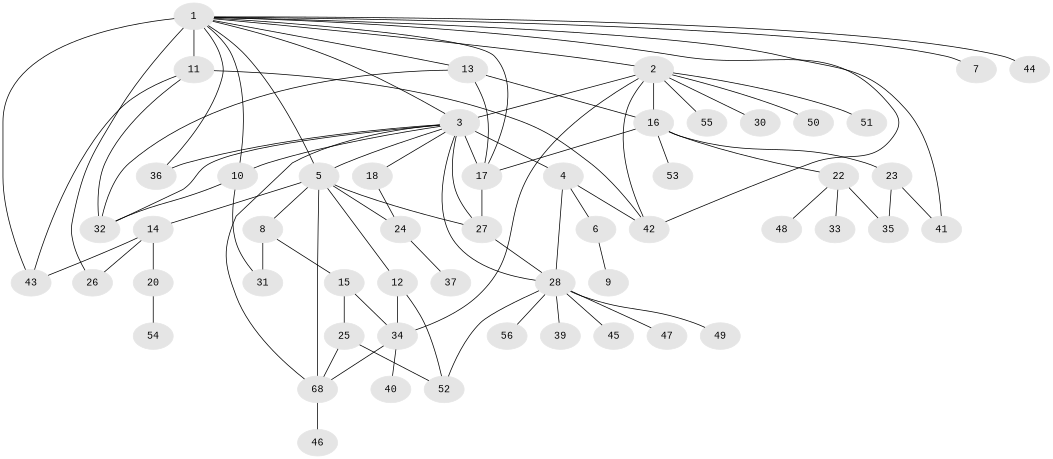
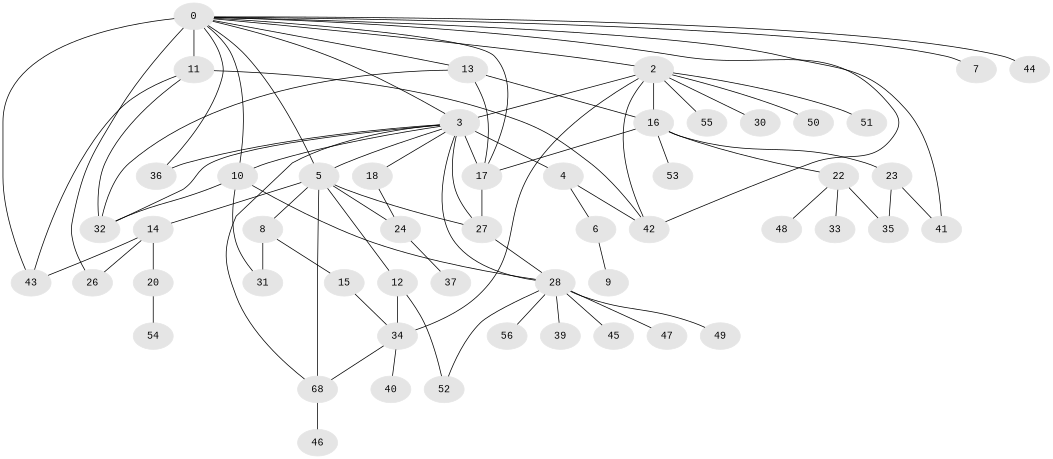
(194, 16) -> (194, 16)
(559, 229) -> (389, 248)
(344, 336) -> none
